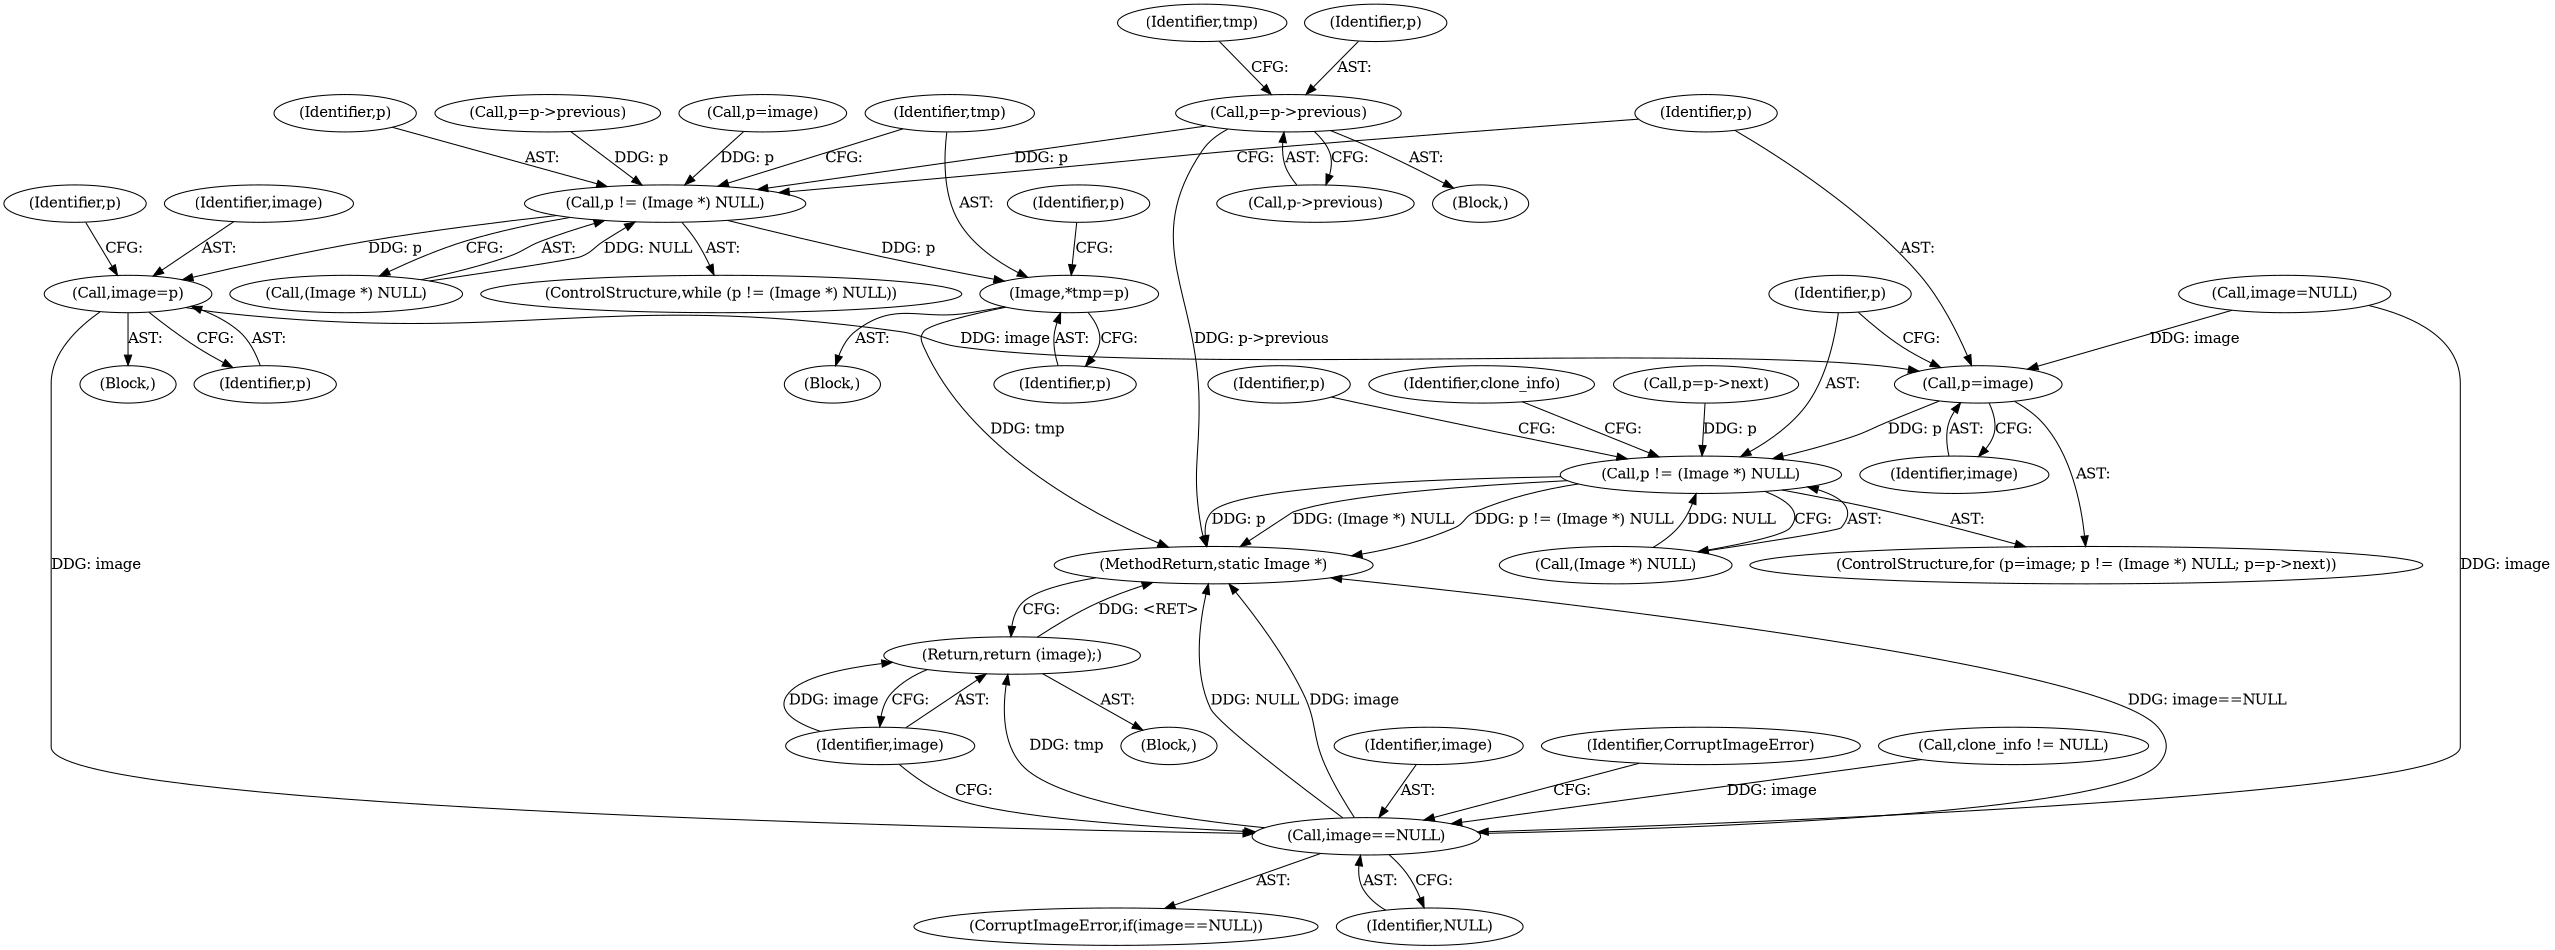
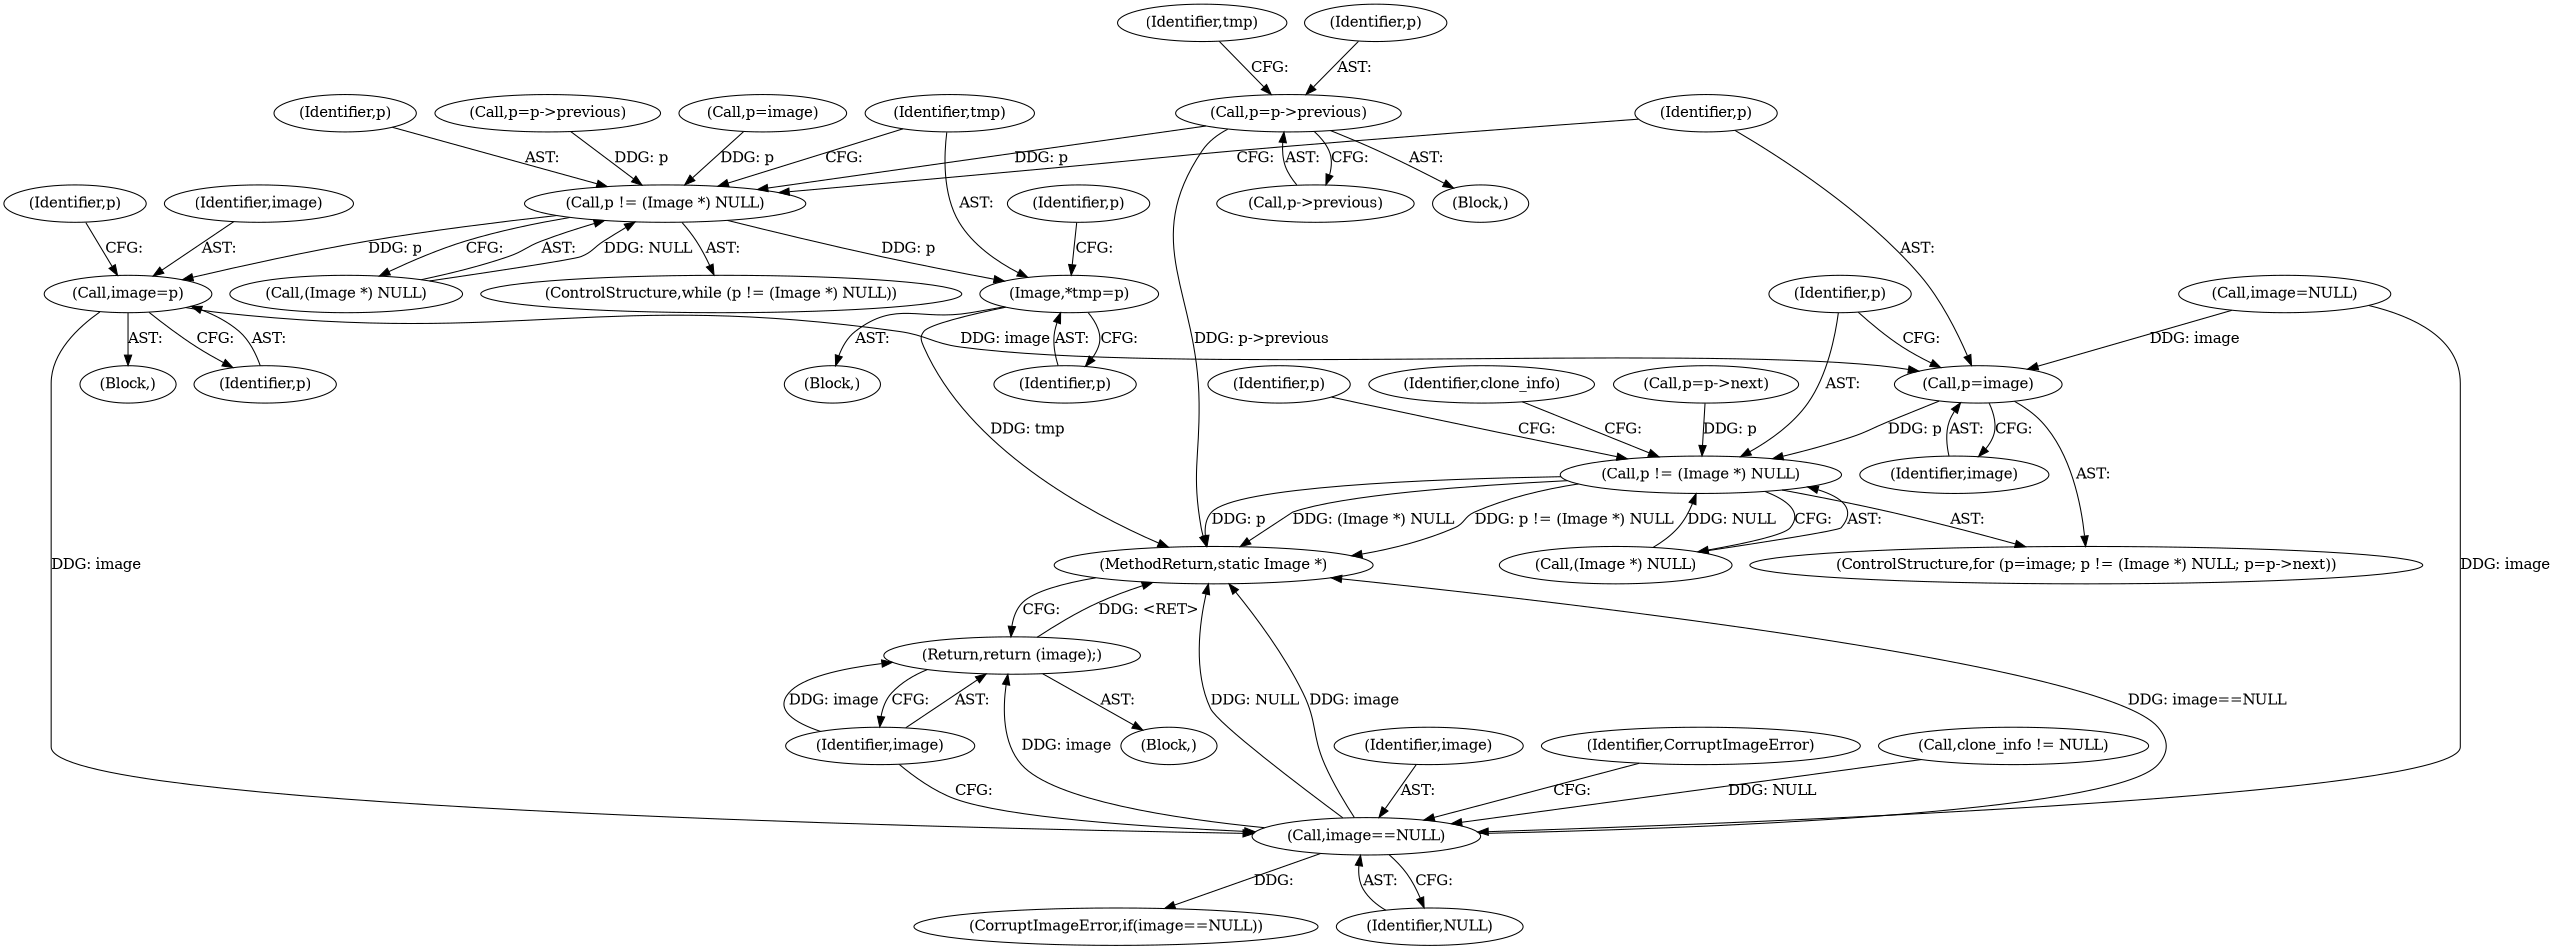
(1067, 746) -> (1067, 746)
(1772, 791) -> (1772, 791)
(1276, 881) -> (1276, 881)
